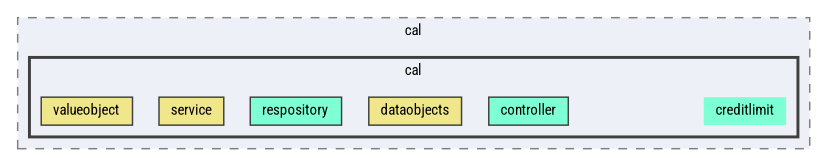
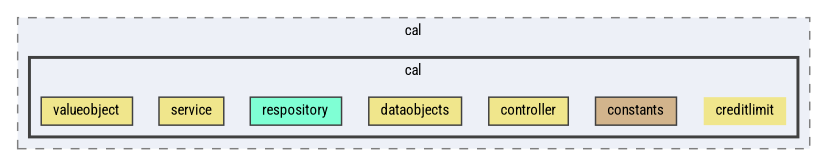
(529, 111) -> (529, 111)
none -> (636, 111)
(745, 111) -> (745, 111)
